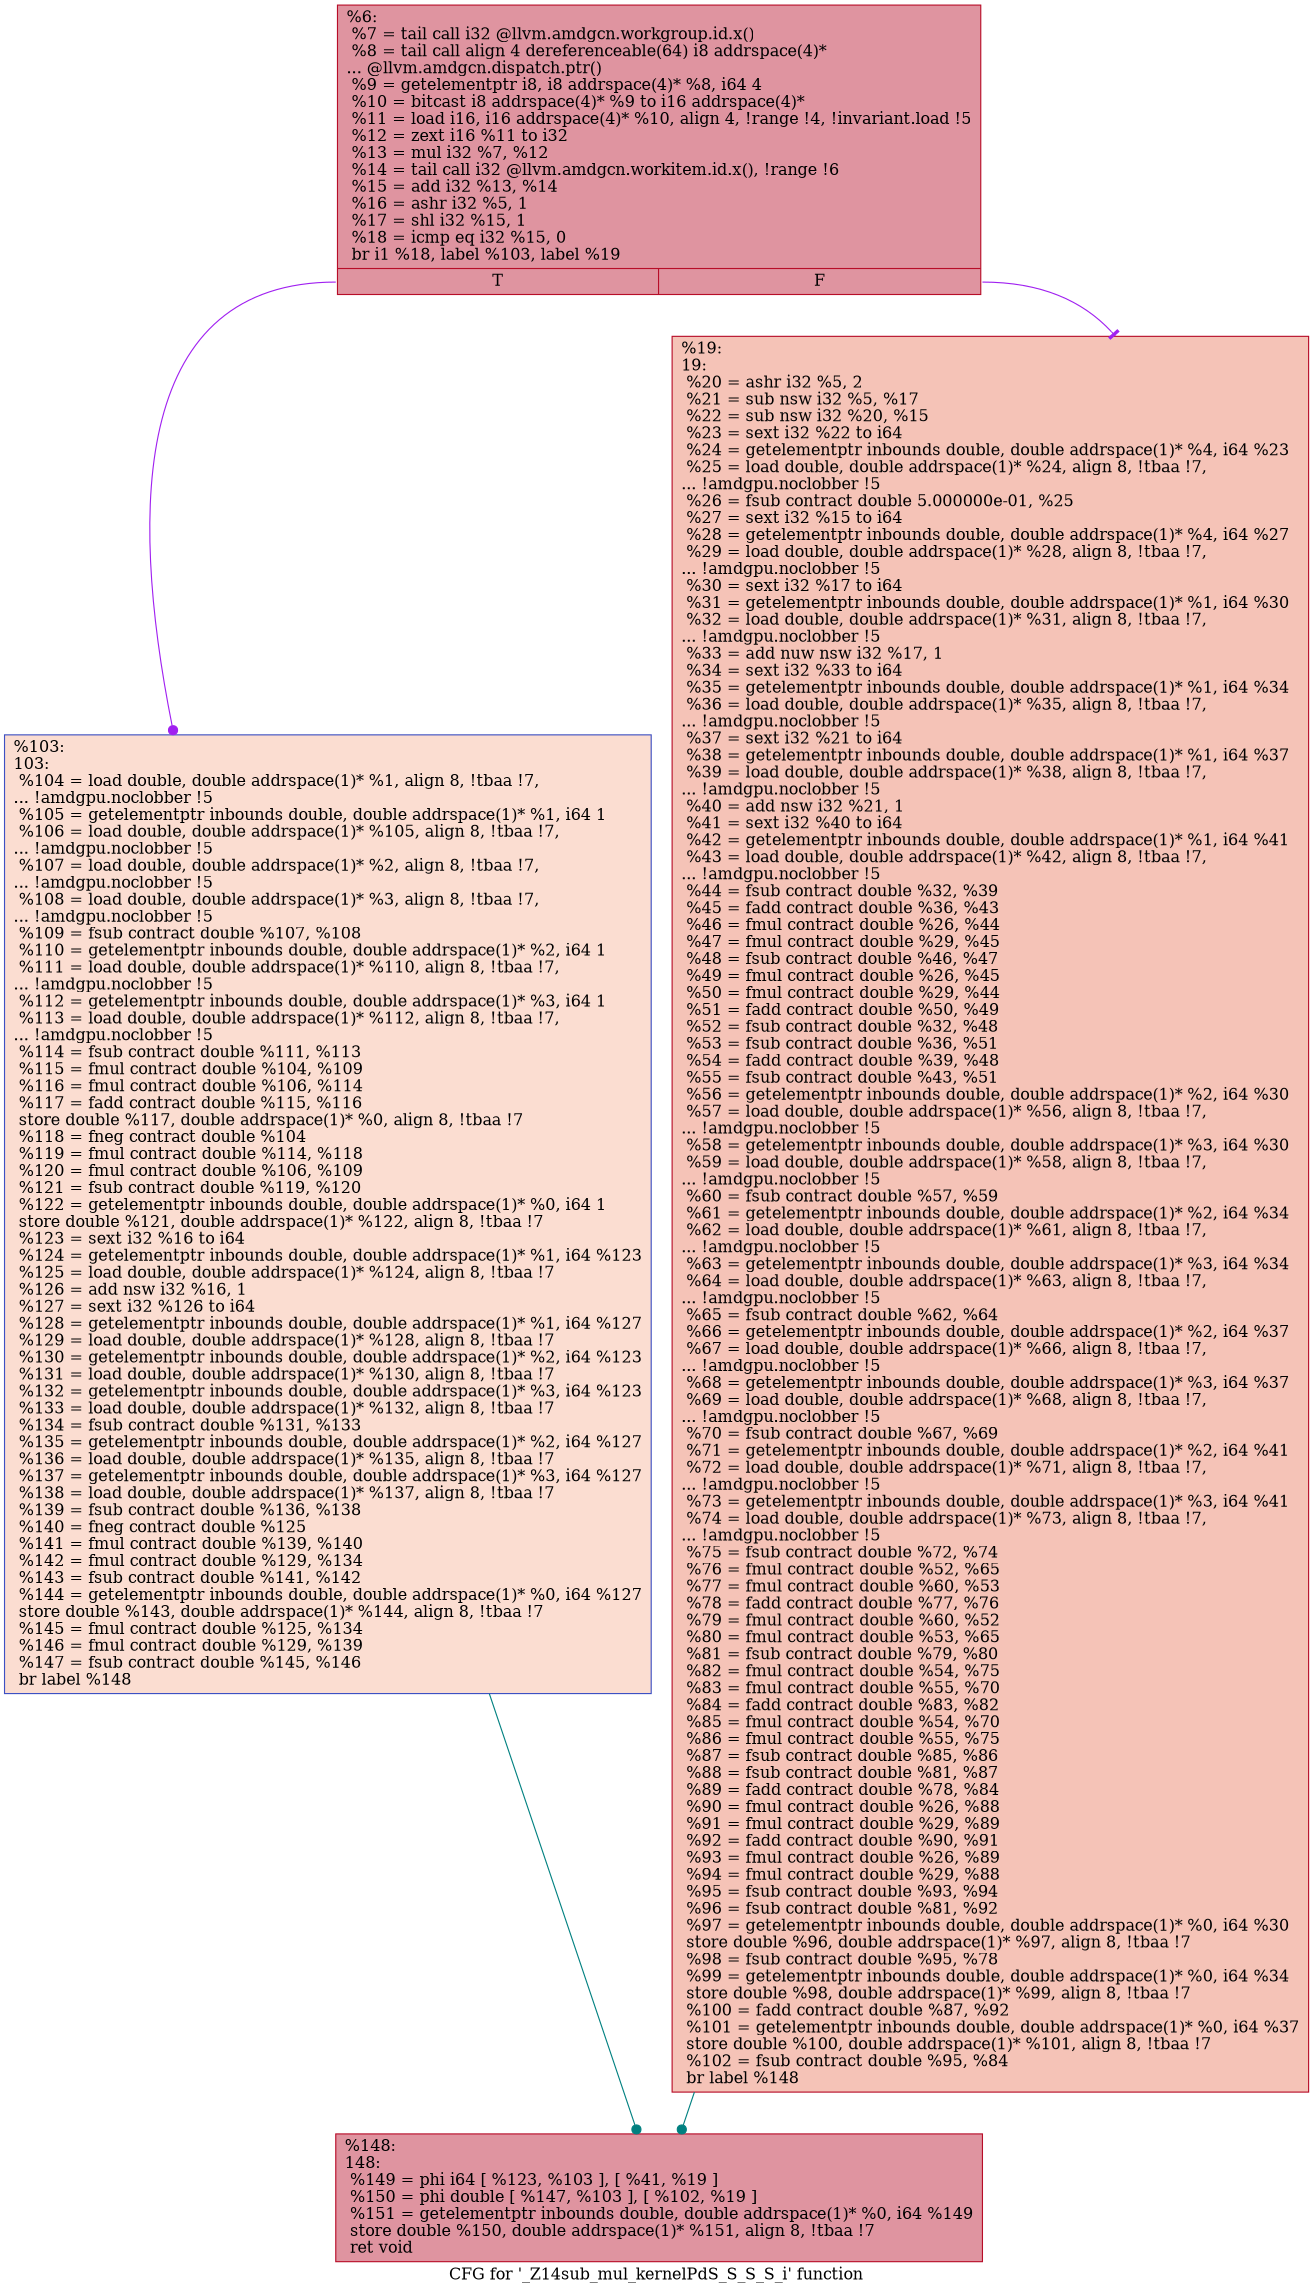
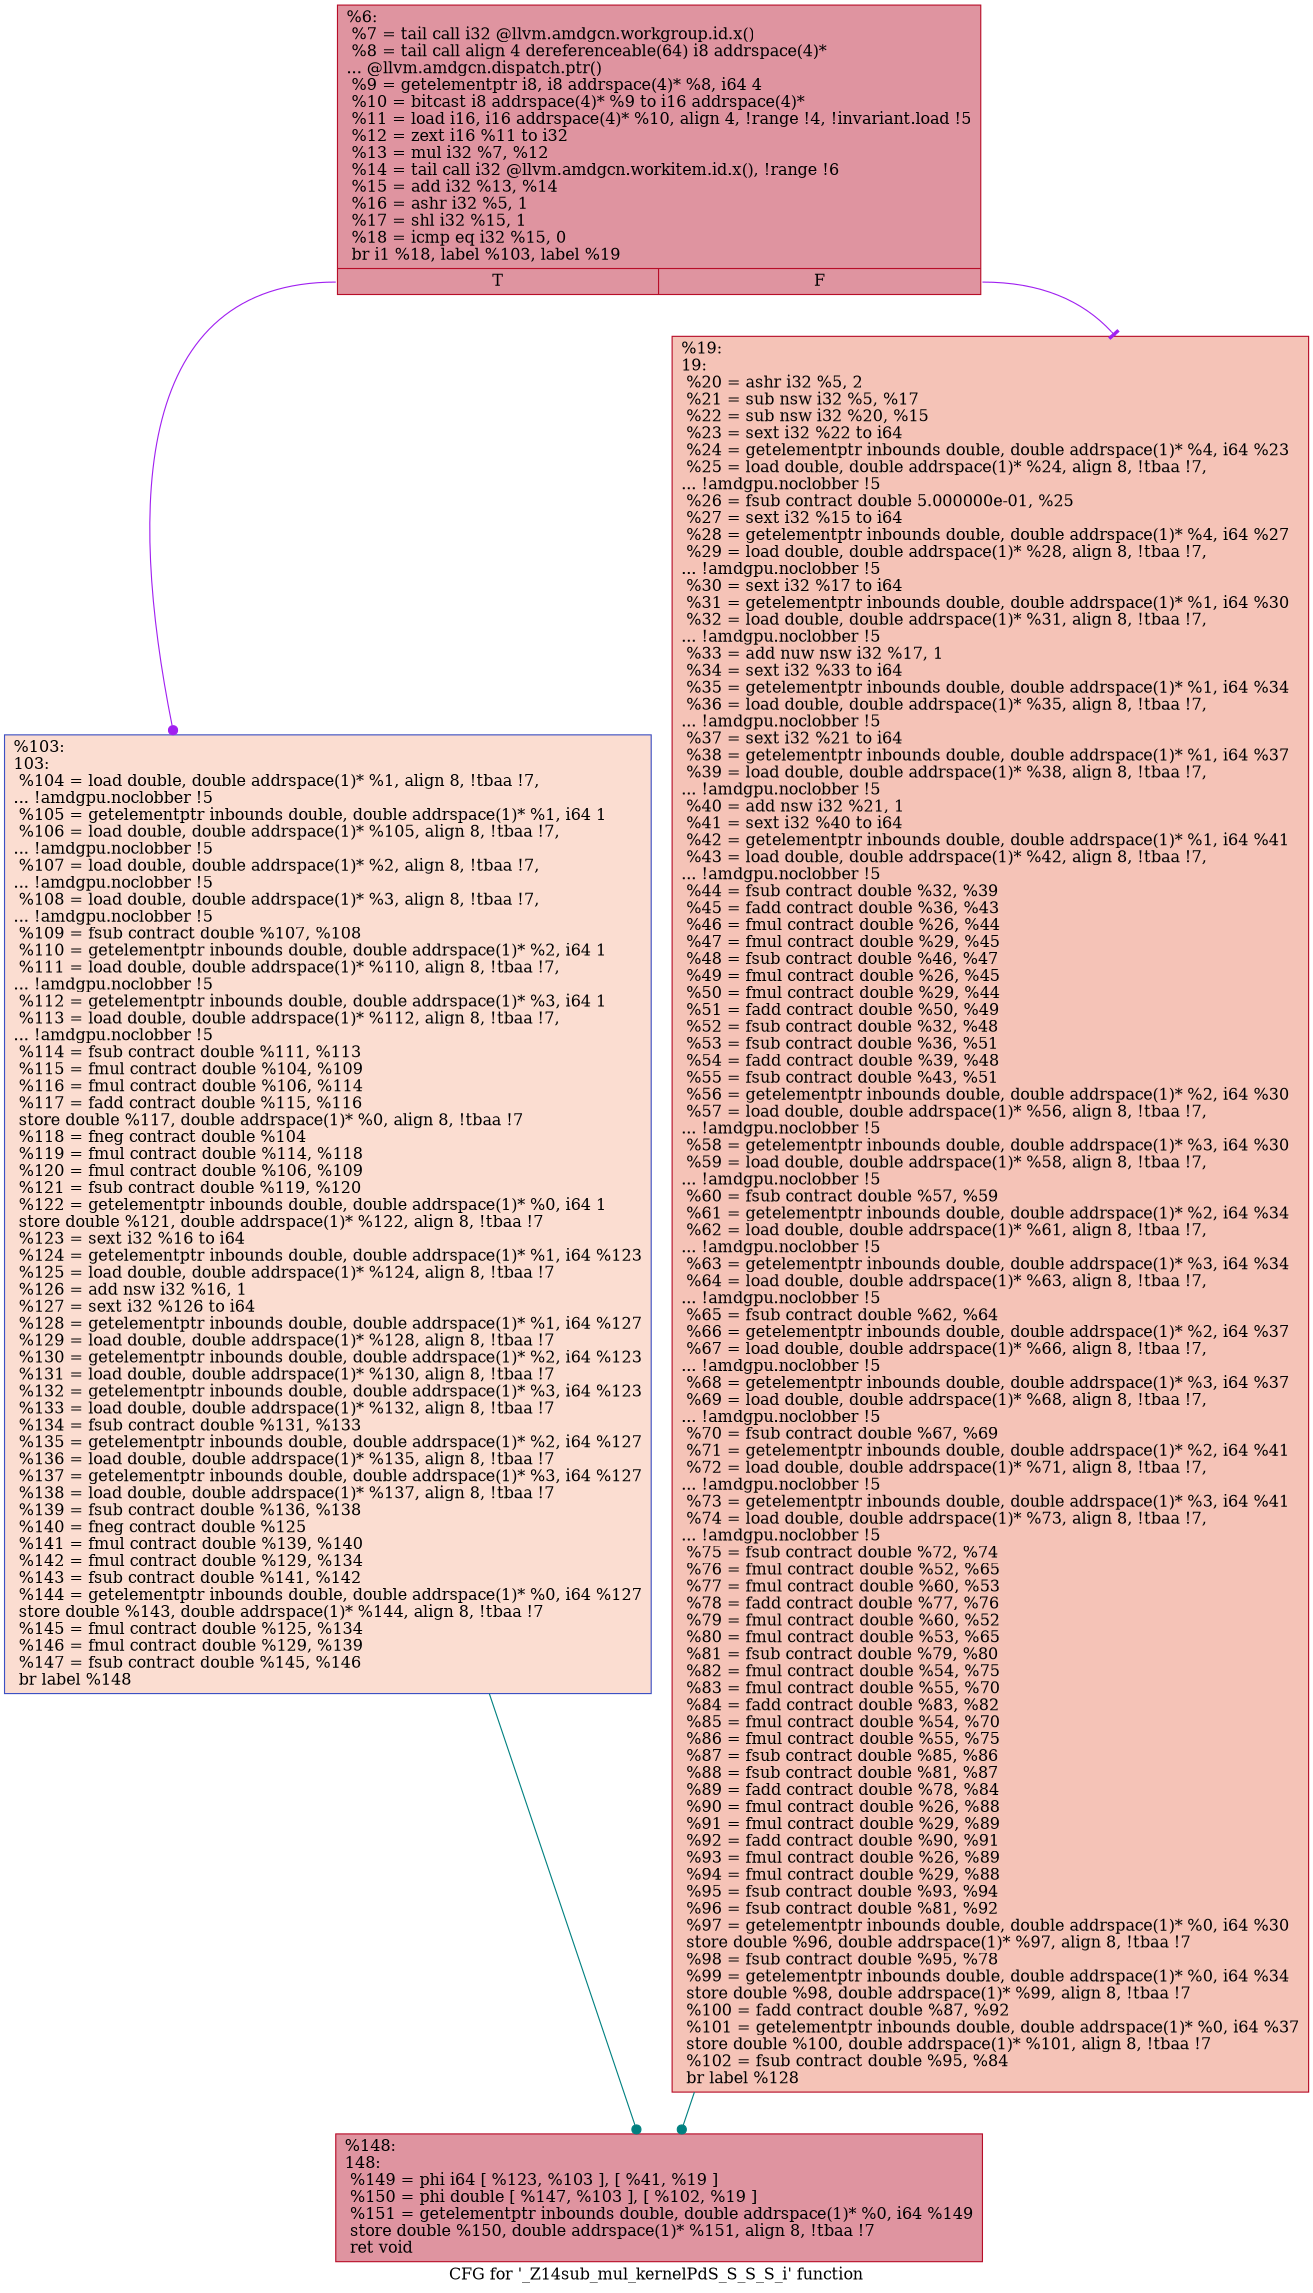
(741, 2079) -> (741, 2079)
